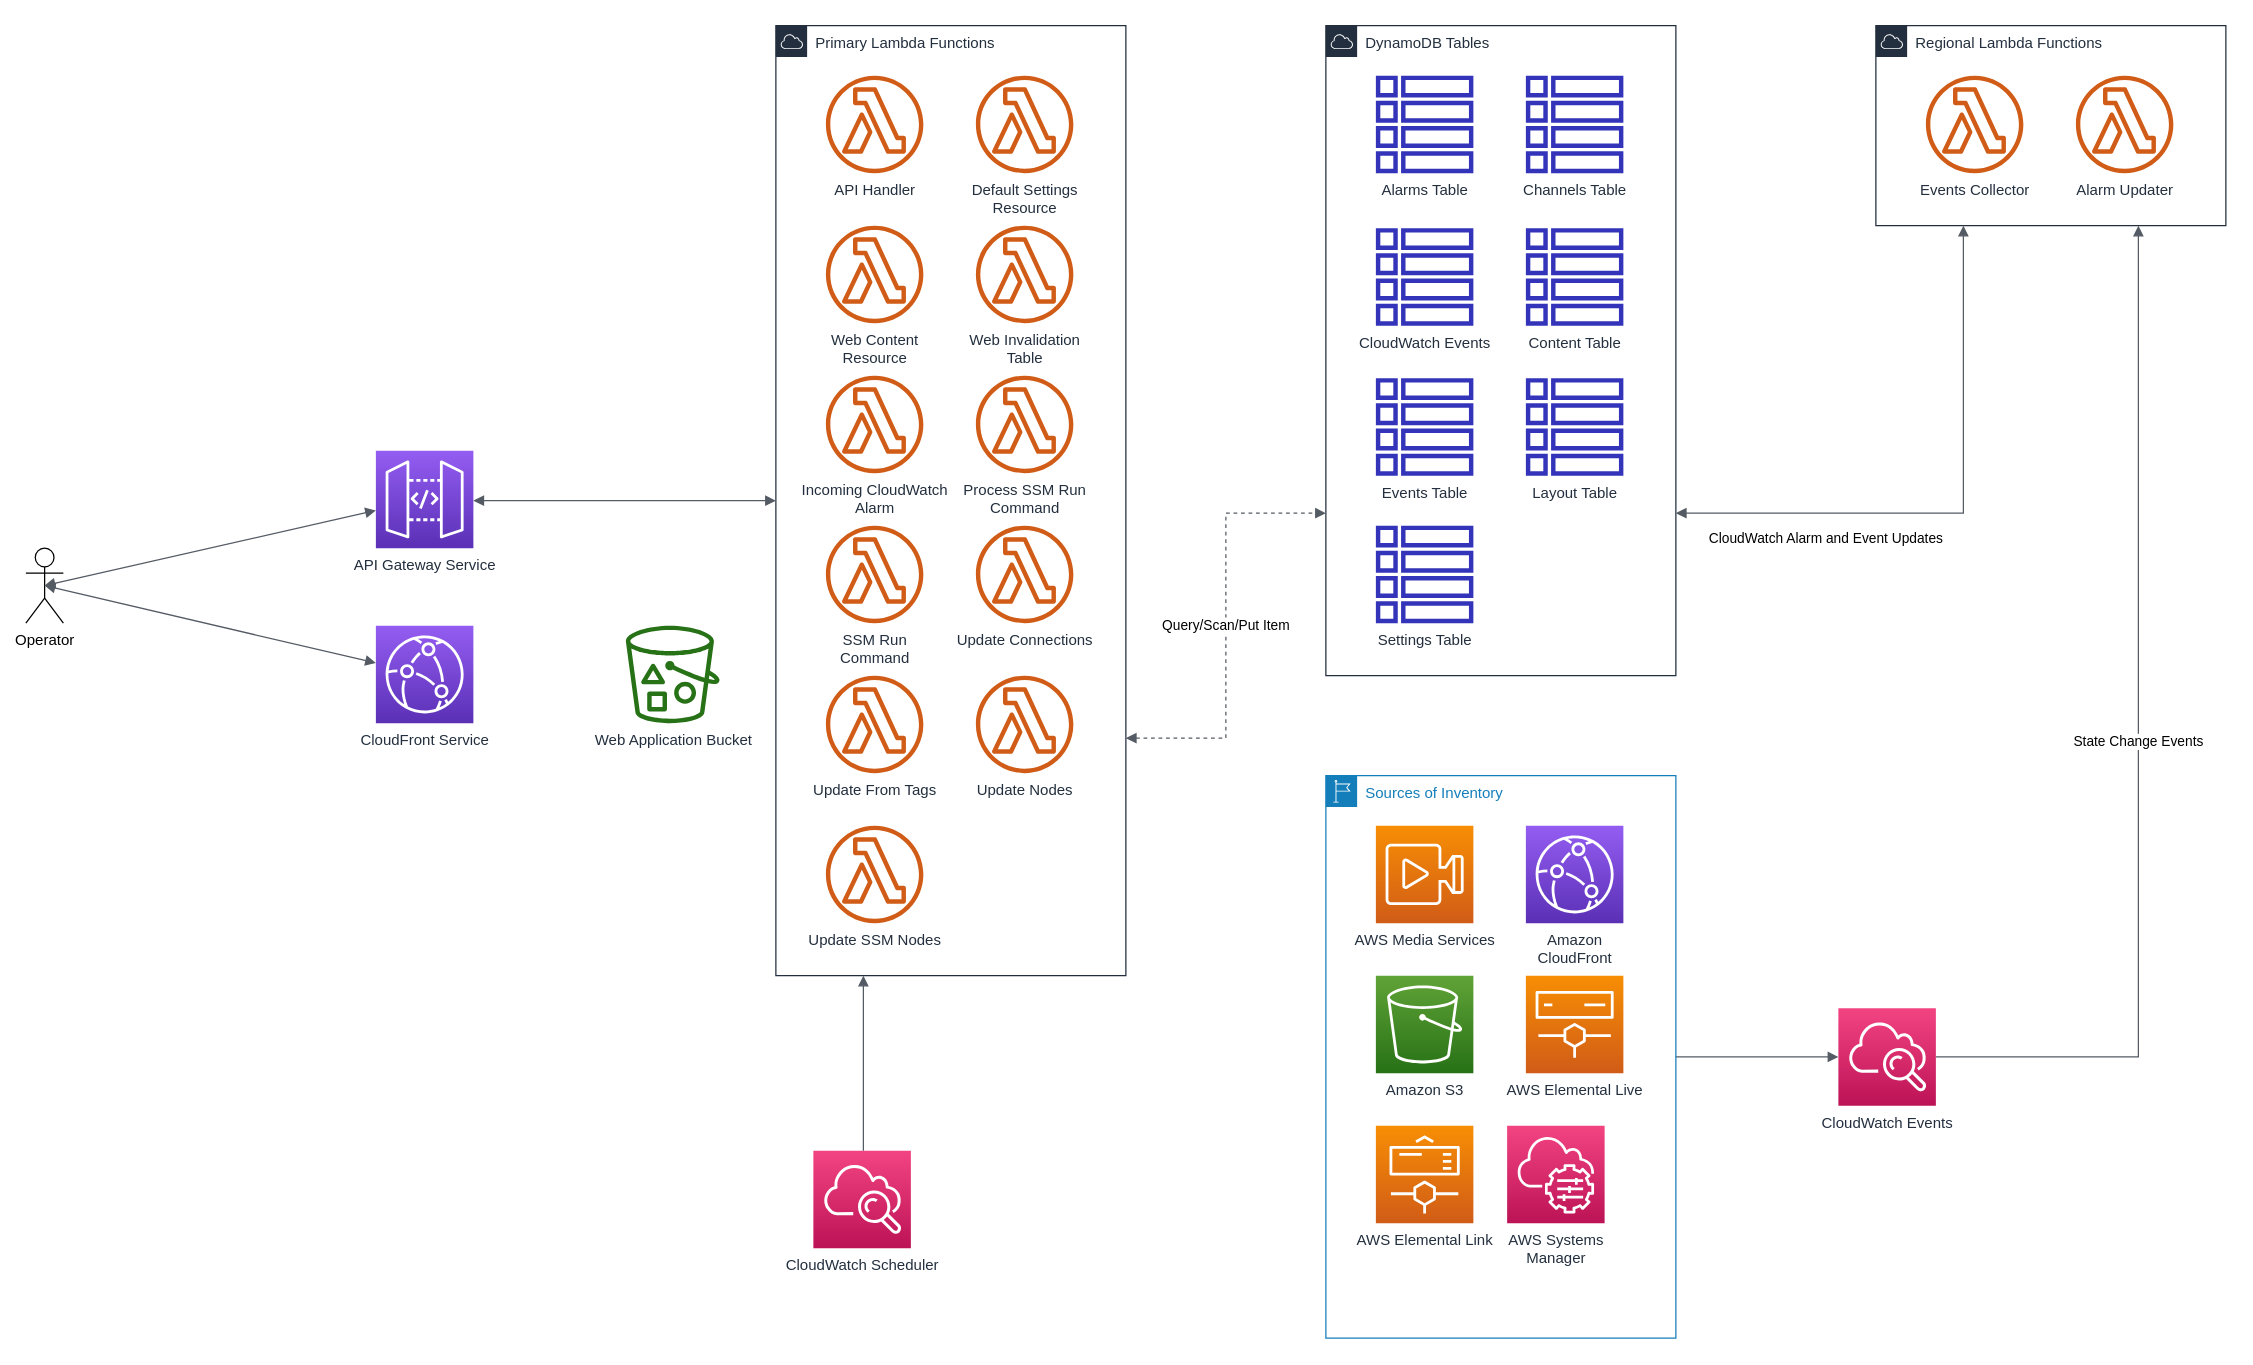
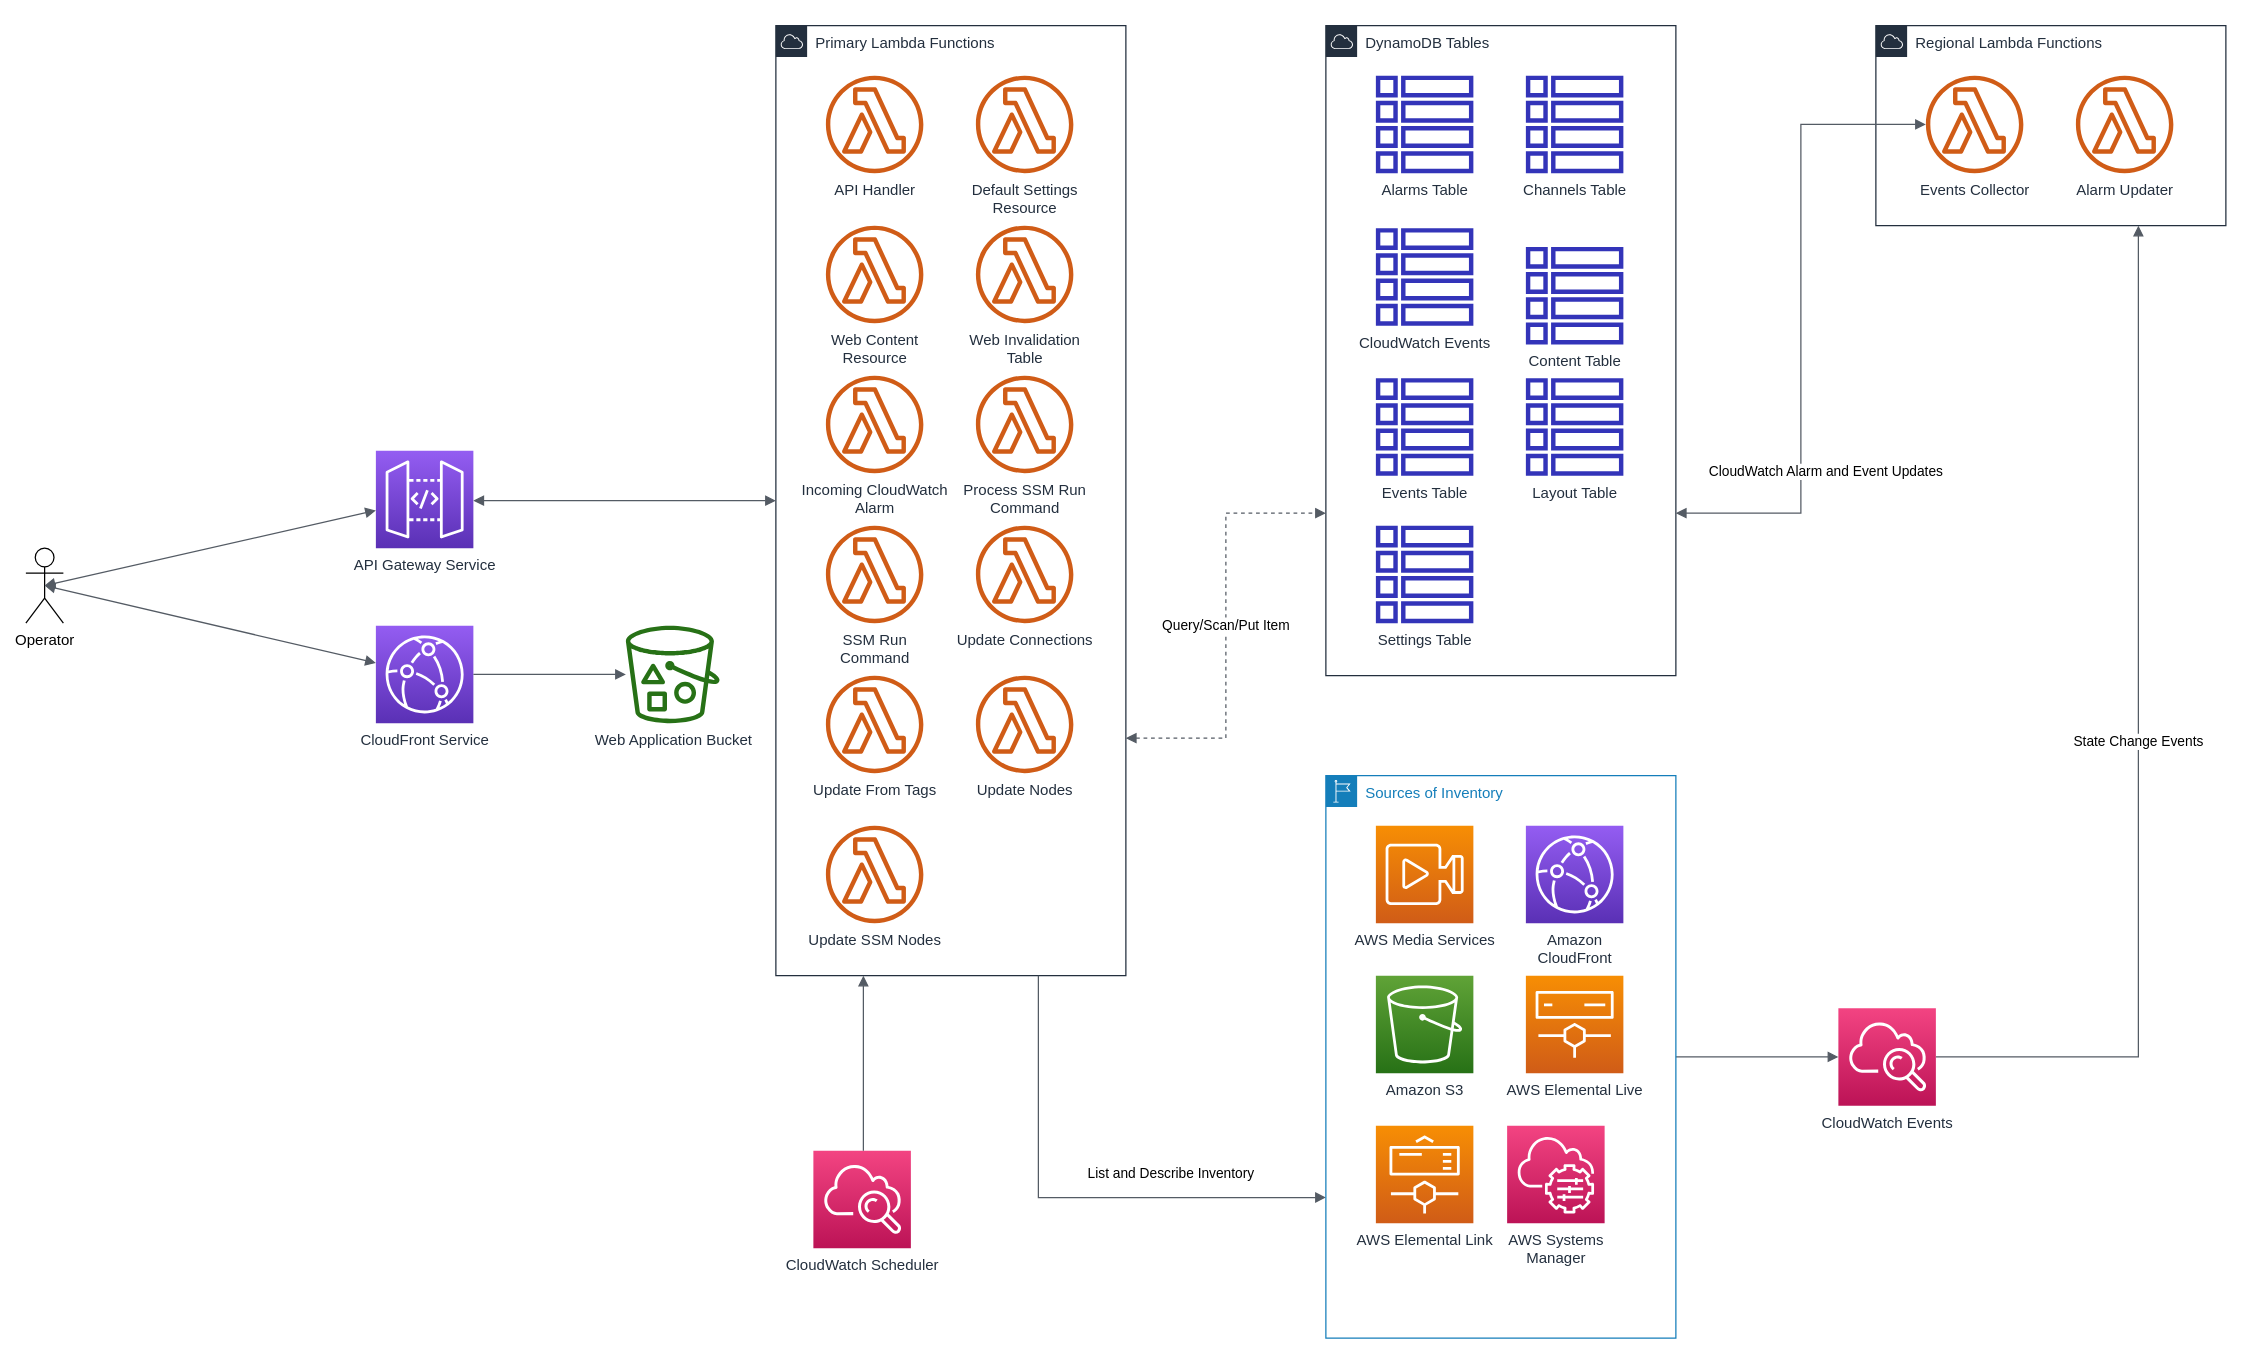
(1574, 277) -> (1574, 296)
(1963, 457) -> (1801, 264)
none -> (544, 674)
none -> (1066, 1198)
